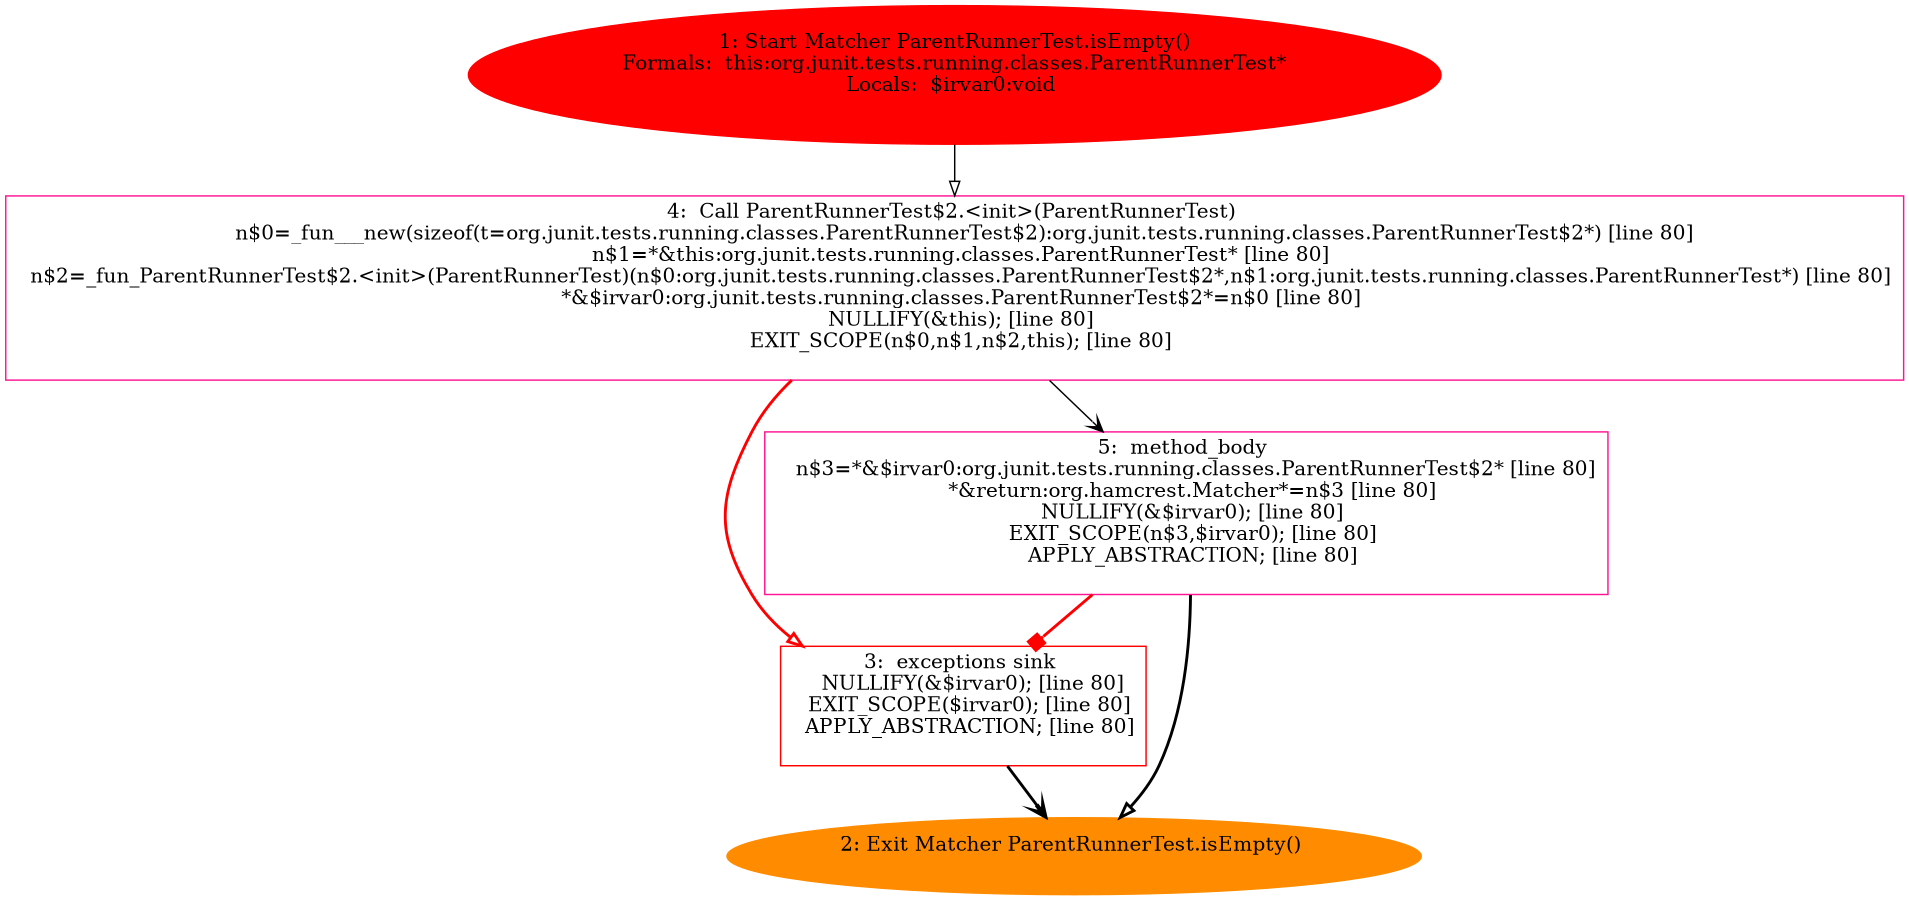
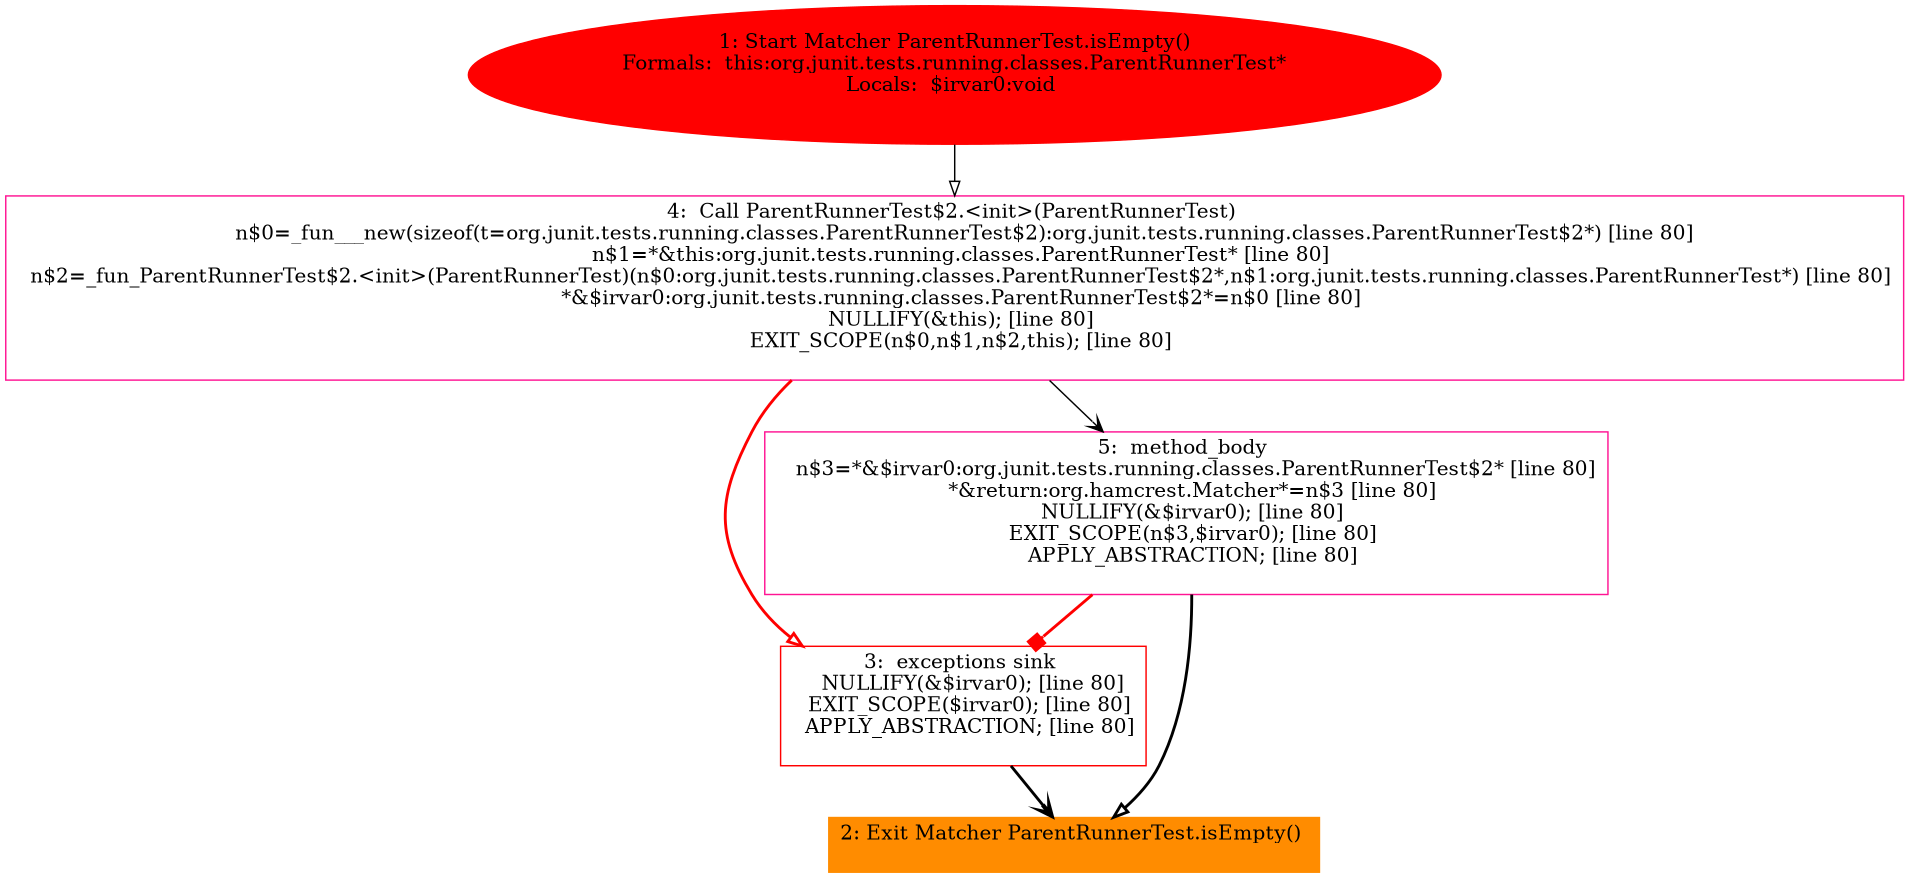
(1074, 856) -> (1074, 845)
